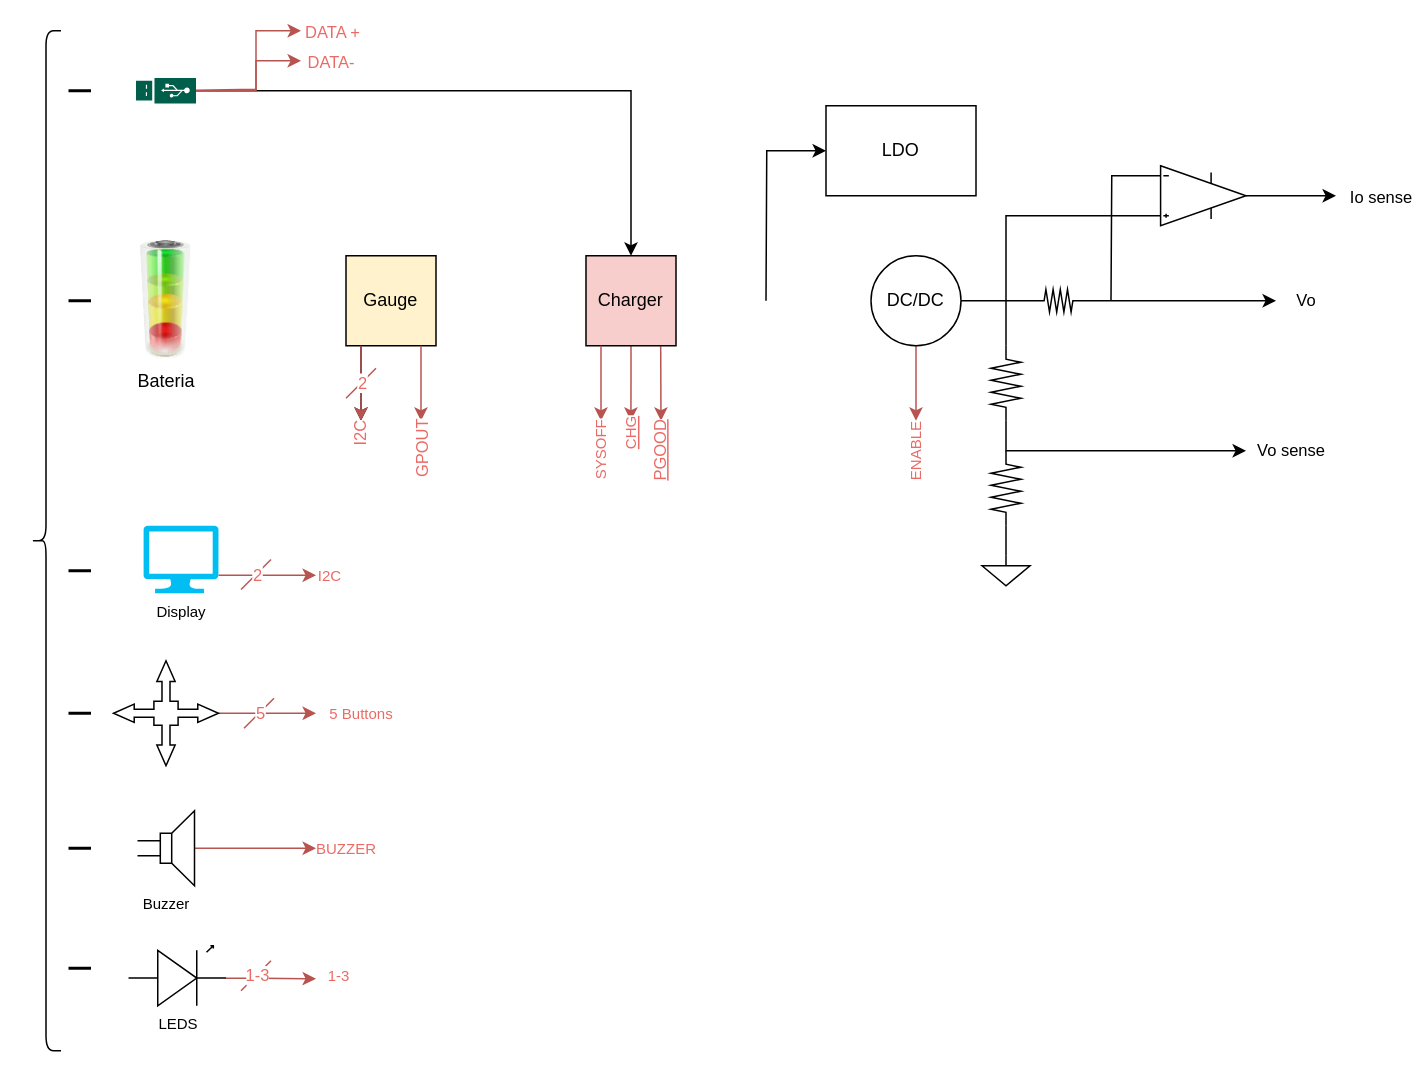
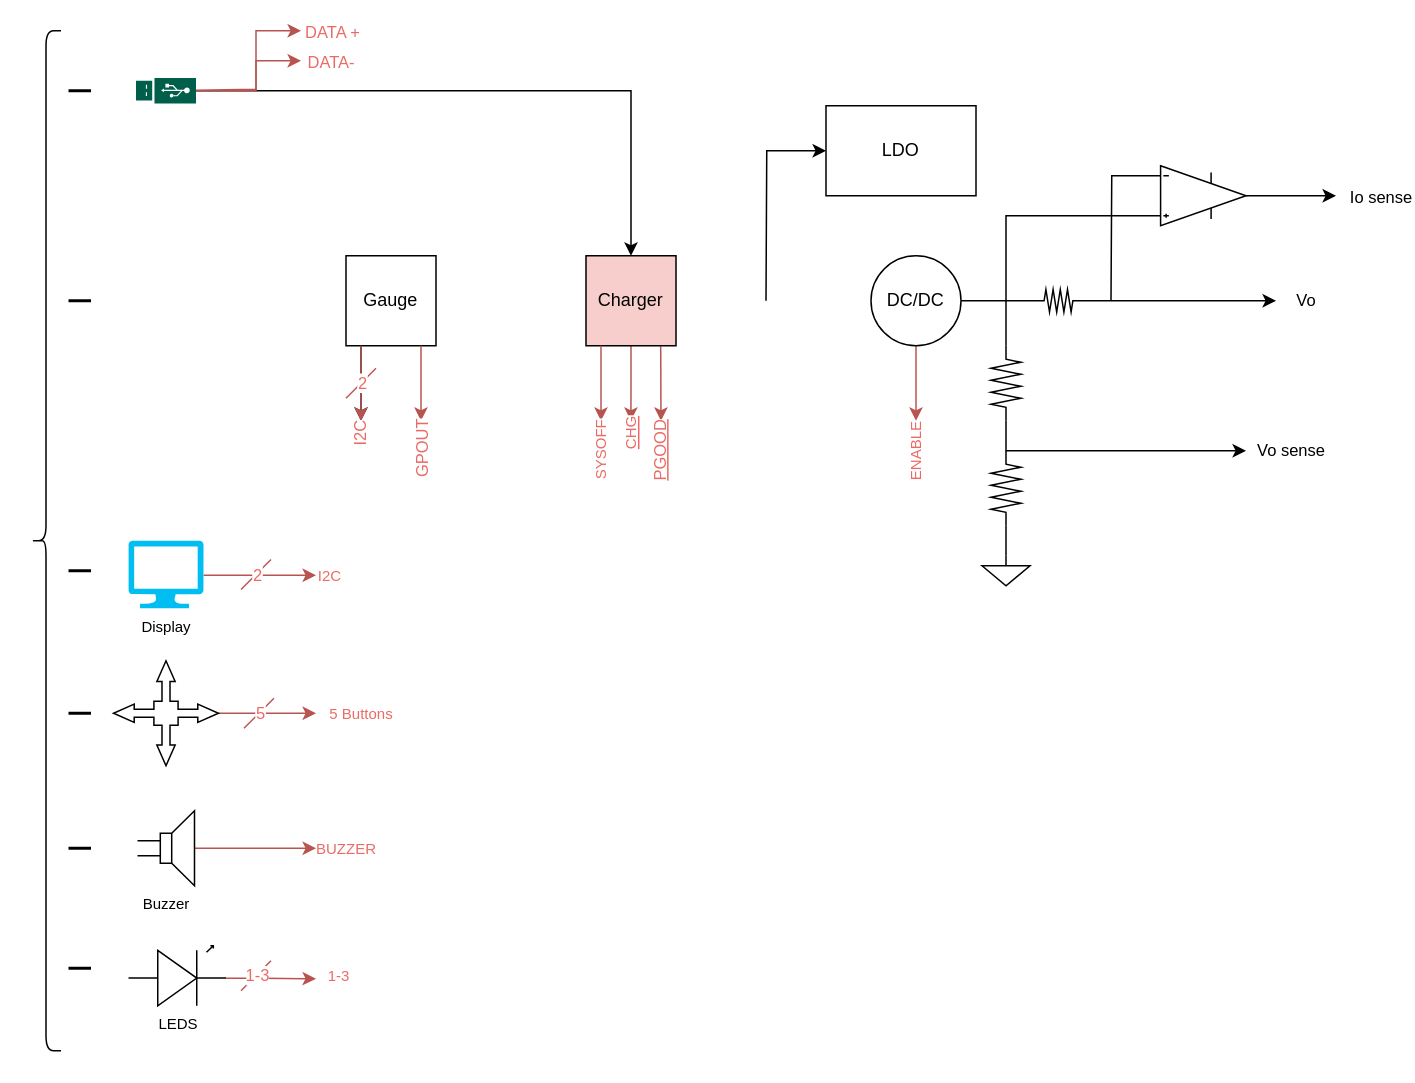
(166, 301) -> none
(391, 301) -> (391, 301)
(181, 560) -> (166, 575)
